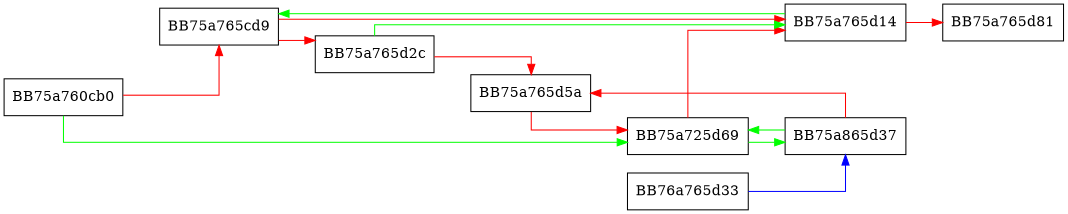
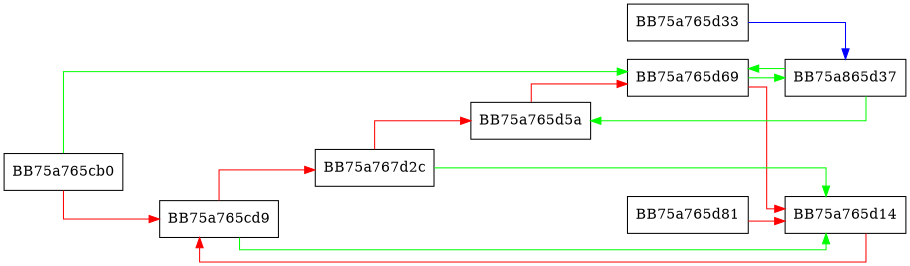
(537, 14) -> (540, 262)
(527, 19) -> (530, 250)
(919, 23) -> (762, 221)
(375, 54) -> (375, 168)
(735, 93) -> (746, 121)
(63, 97) -> (63, 172)
(688, 136) -> (688, 78)
(688, 191) -> (688, 23)
